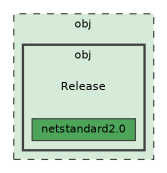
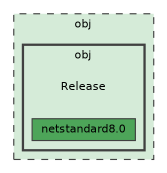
(84, 130) -> (84, 130)
